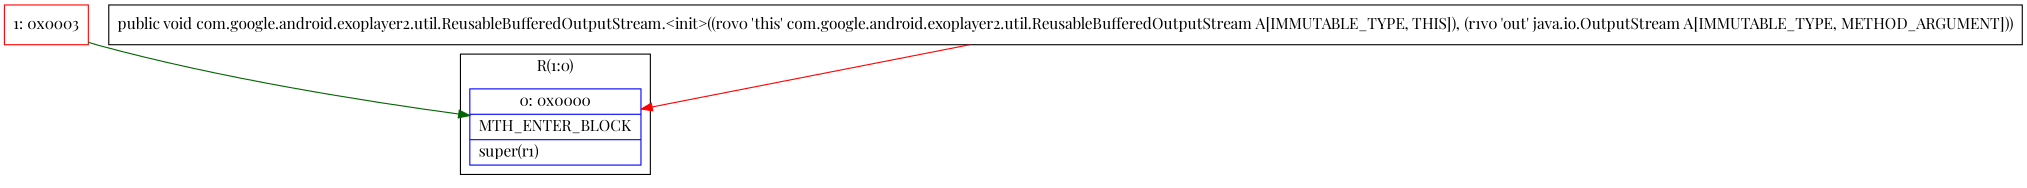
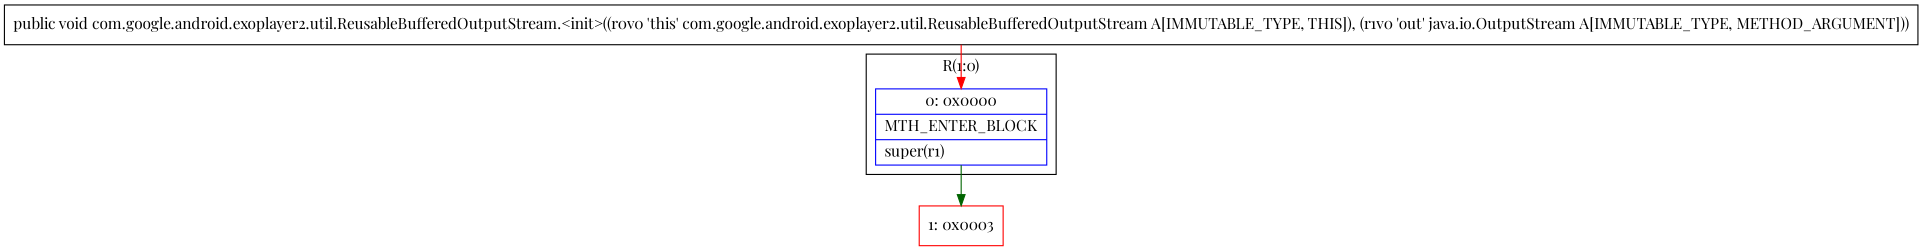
(272, 84) -> (961, 181)
